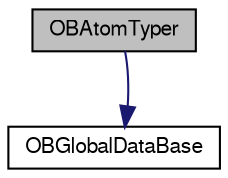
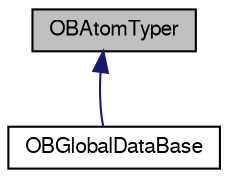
(128, 79) -> (100, 100)
